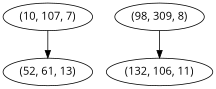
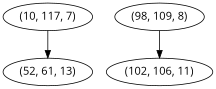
(48, 17) -> (48, 17)
(160, 17) -> (160, 17)
(160, 72) -> (160, 72)
